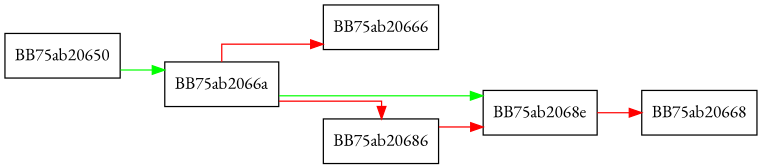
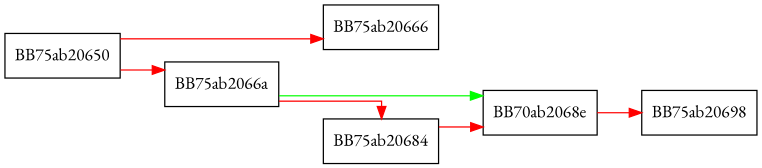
(257, 44) -> (216, 39)
(136, 70) -> (136, 70)
(540, 113) -> (540, 113)
(699, 113) -> (699, 113)
(381, 141) -> (381, 141)
